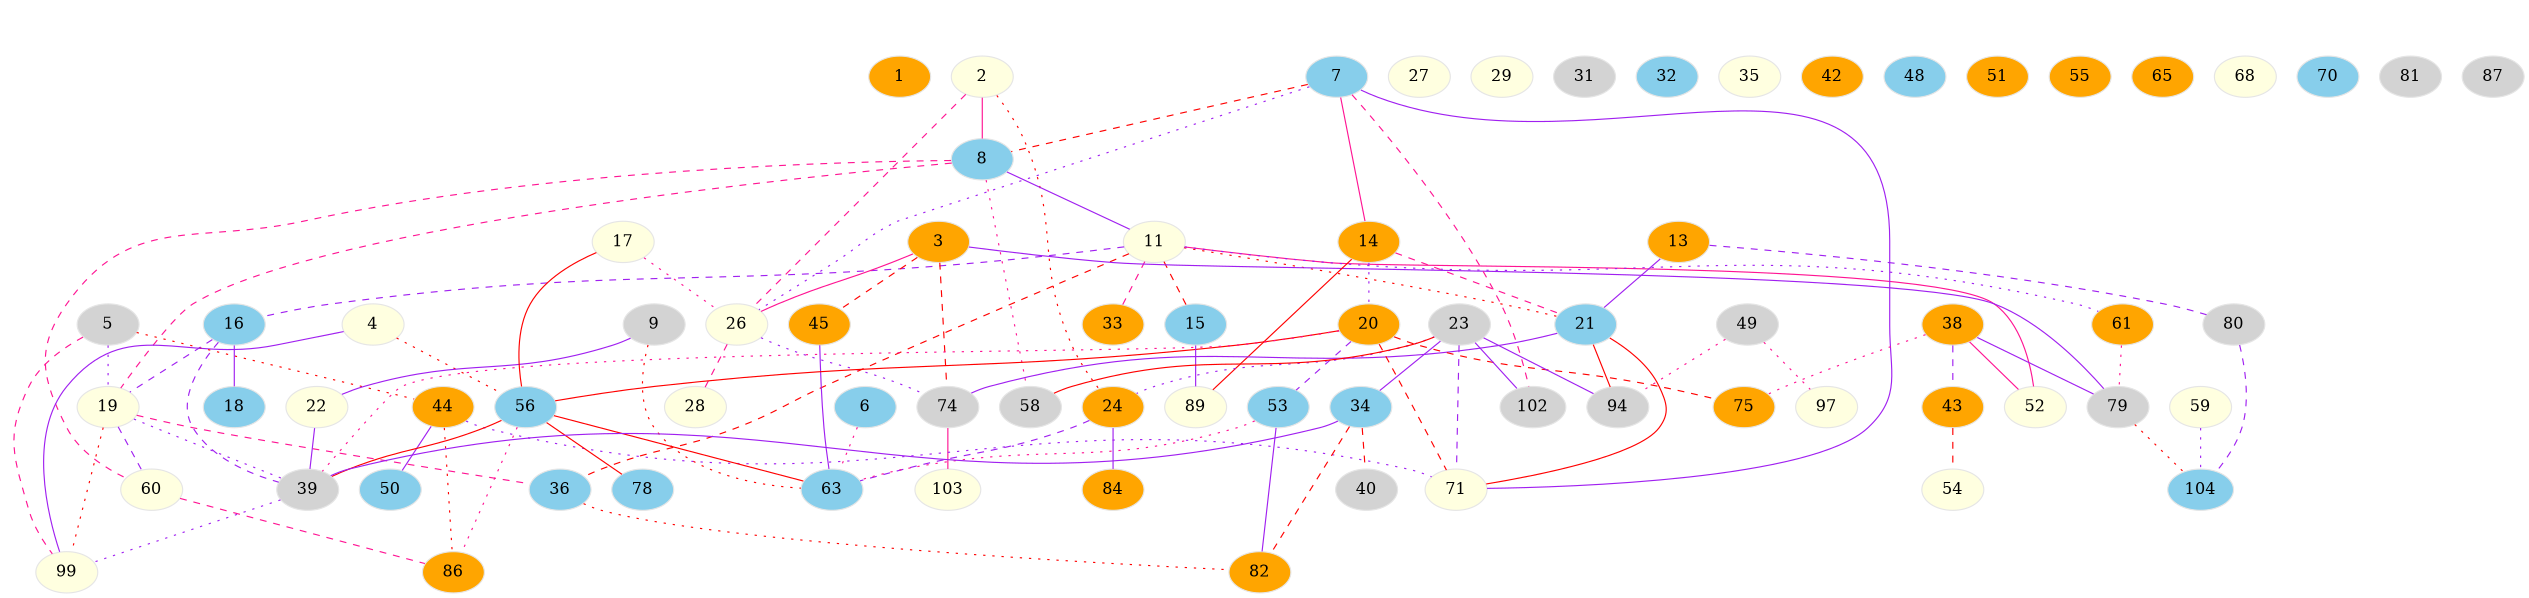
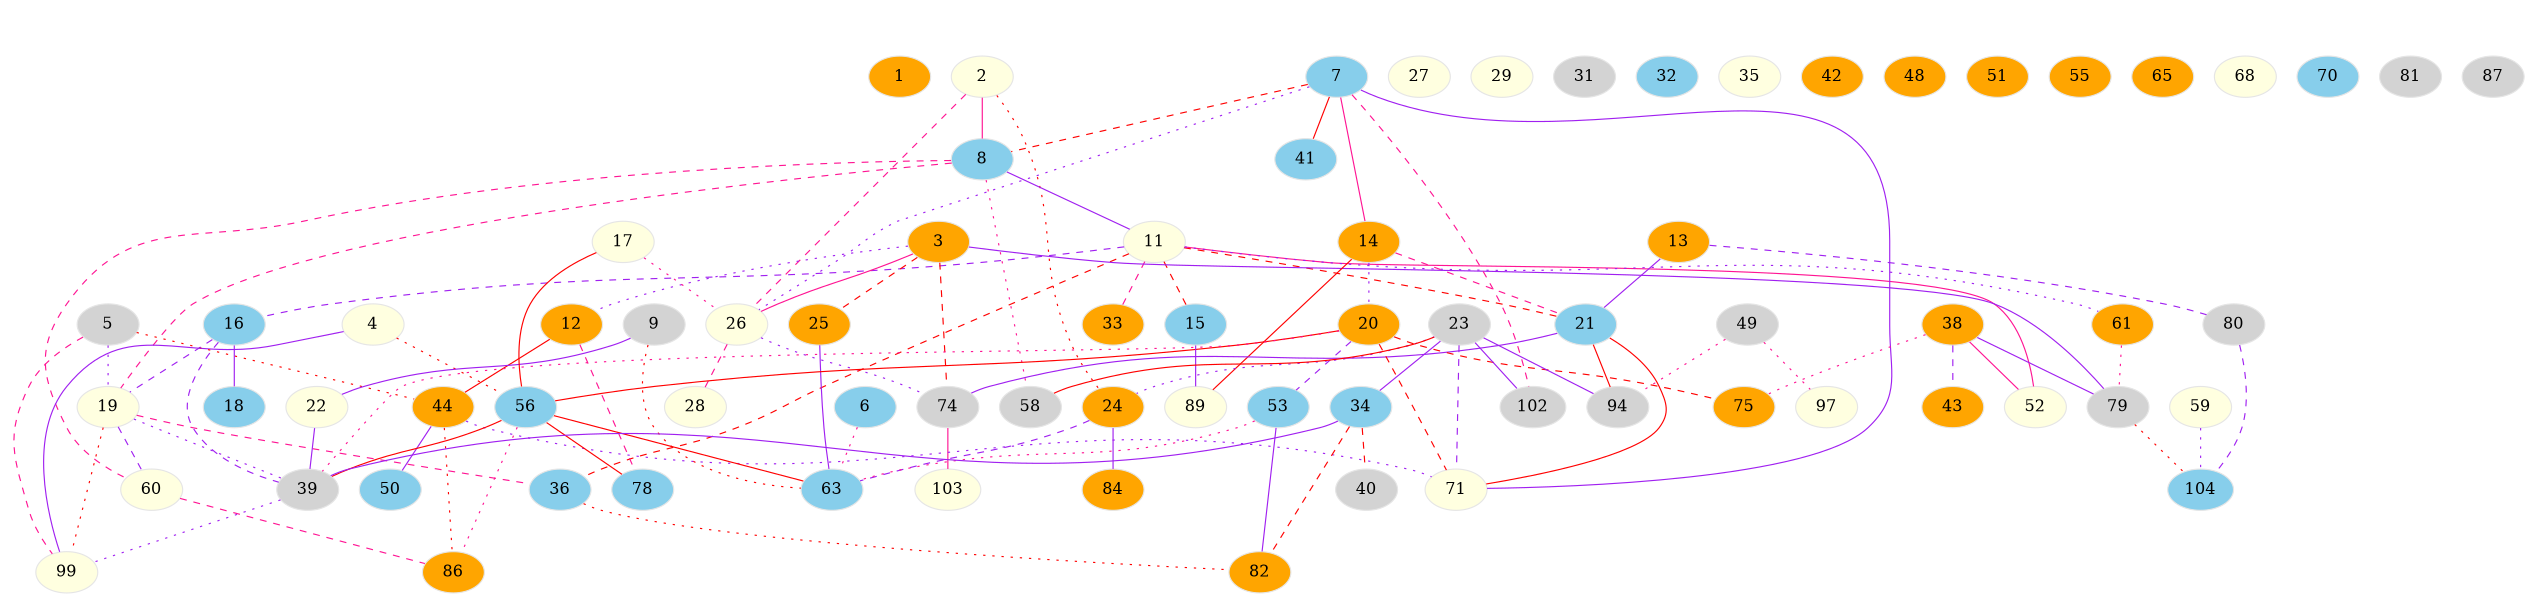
(1915, 77) -> (1915, 77)
none -> (1306, 159)
(1362, 278) -> (1362, 278)
none -> (572, 325)
(819, 325) -> (819, 325)
(1953, 490) -> none
